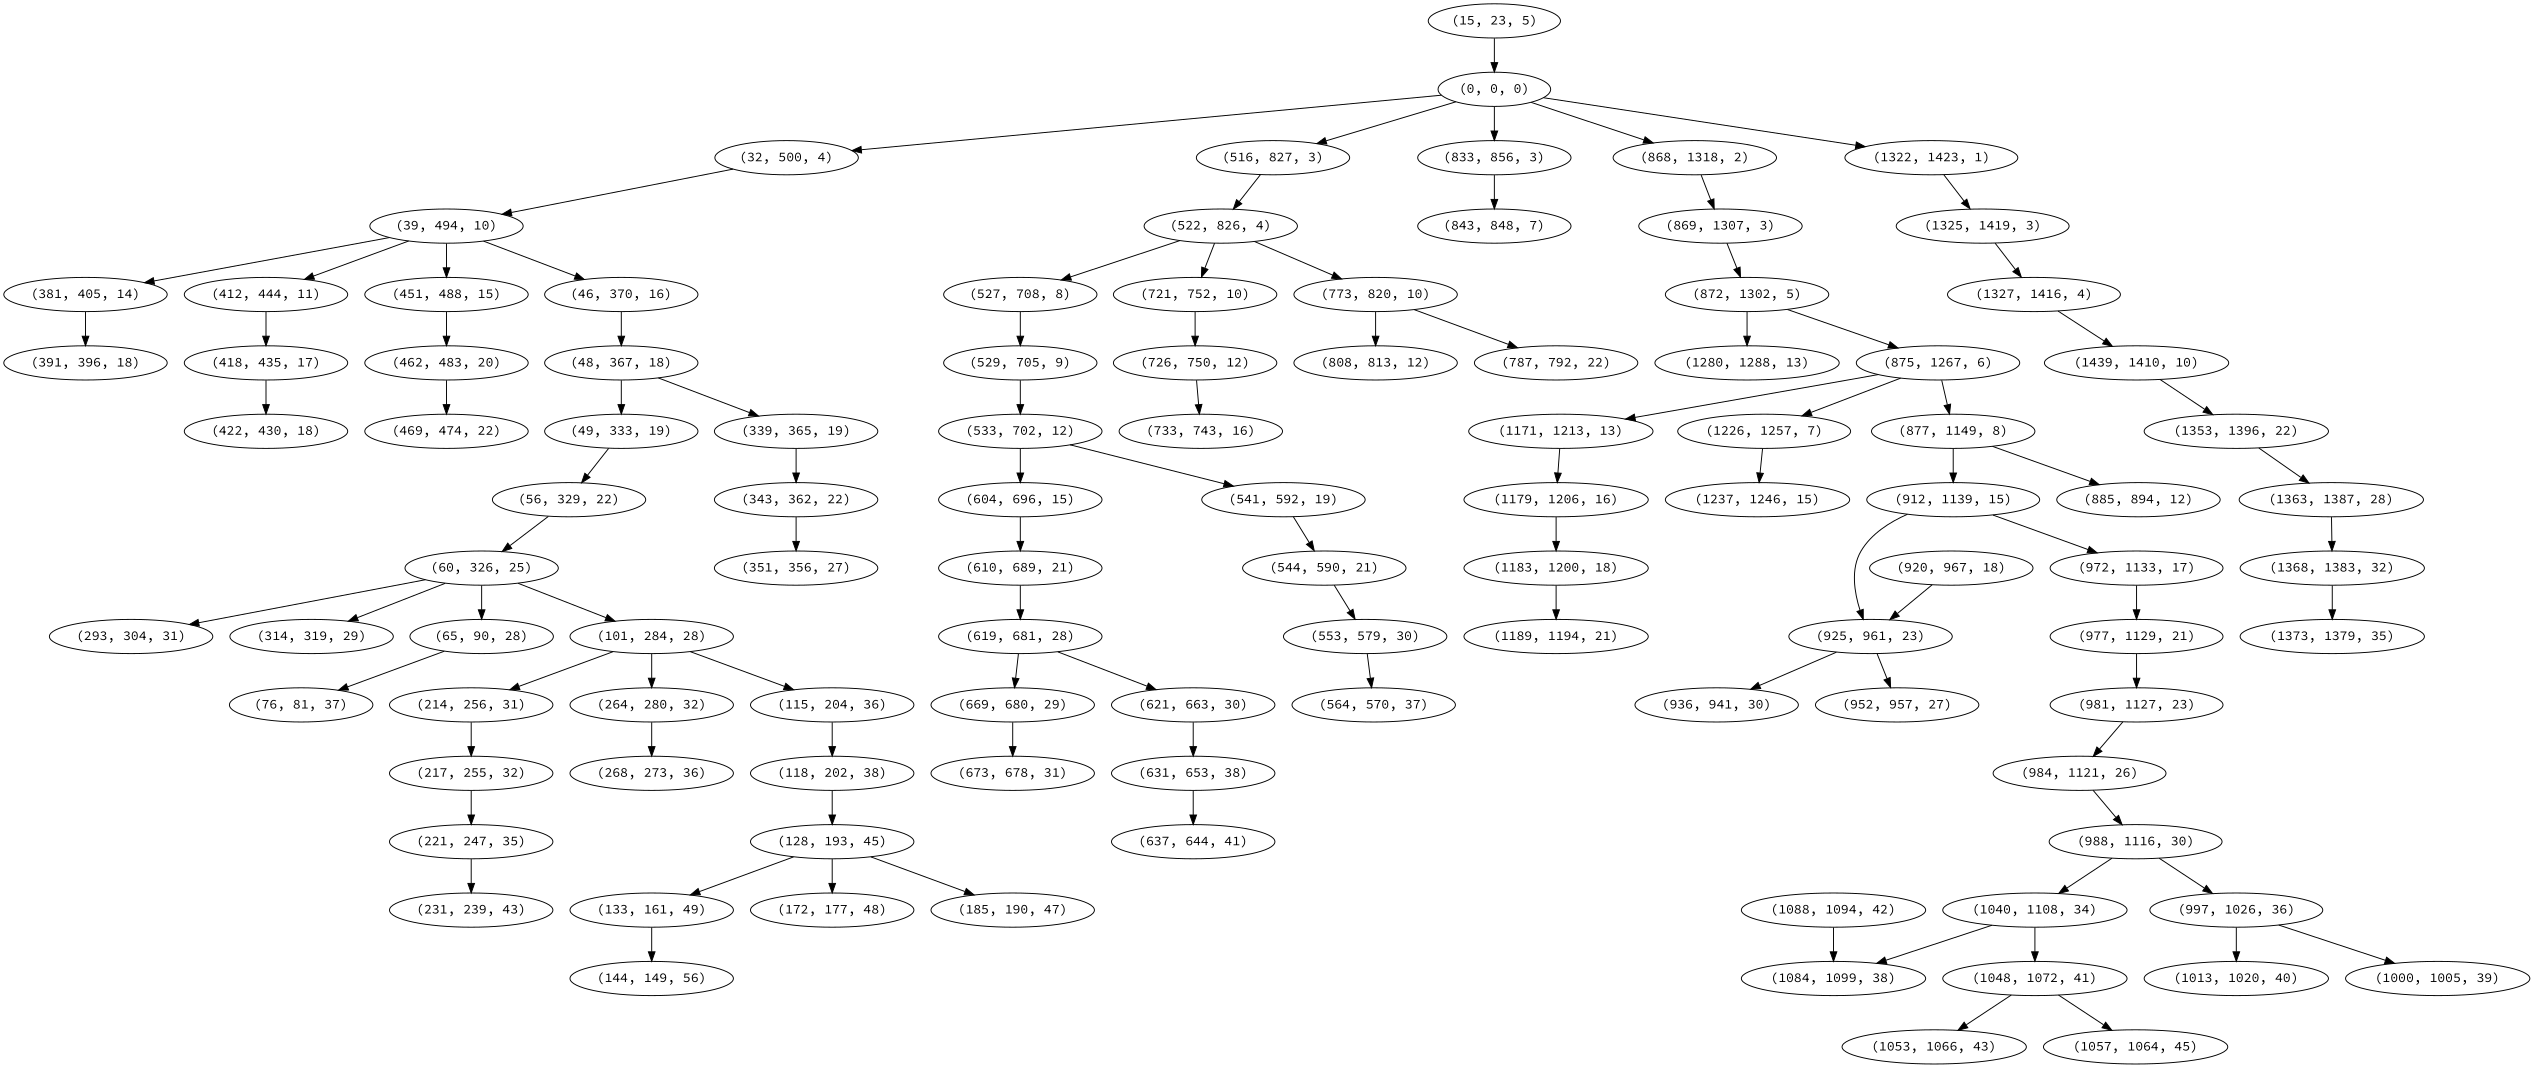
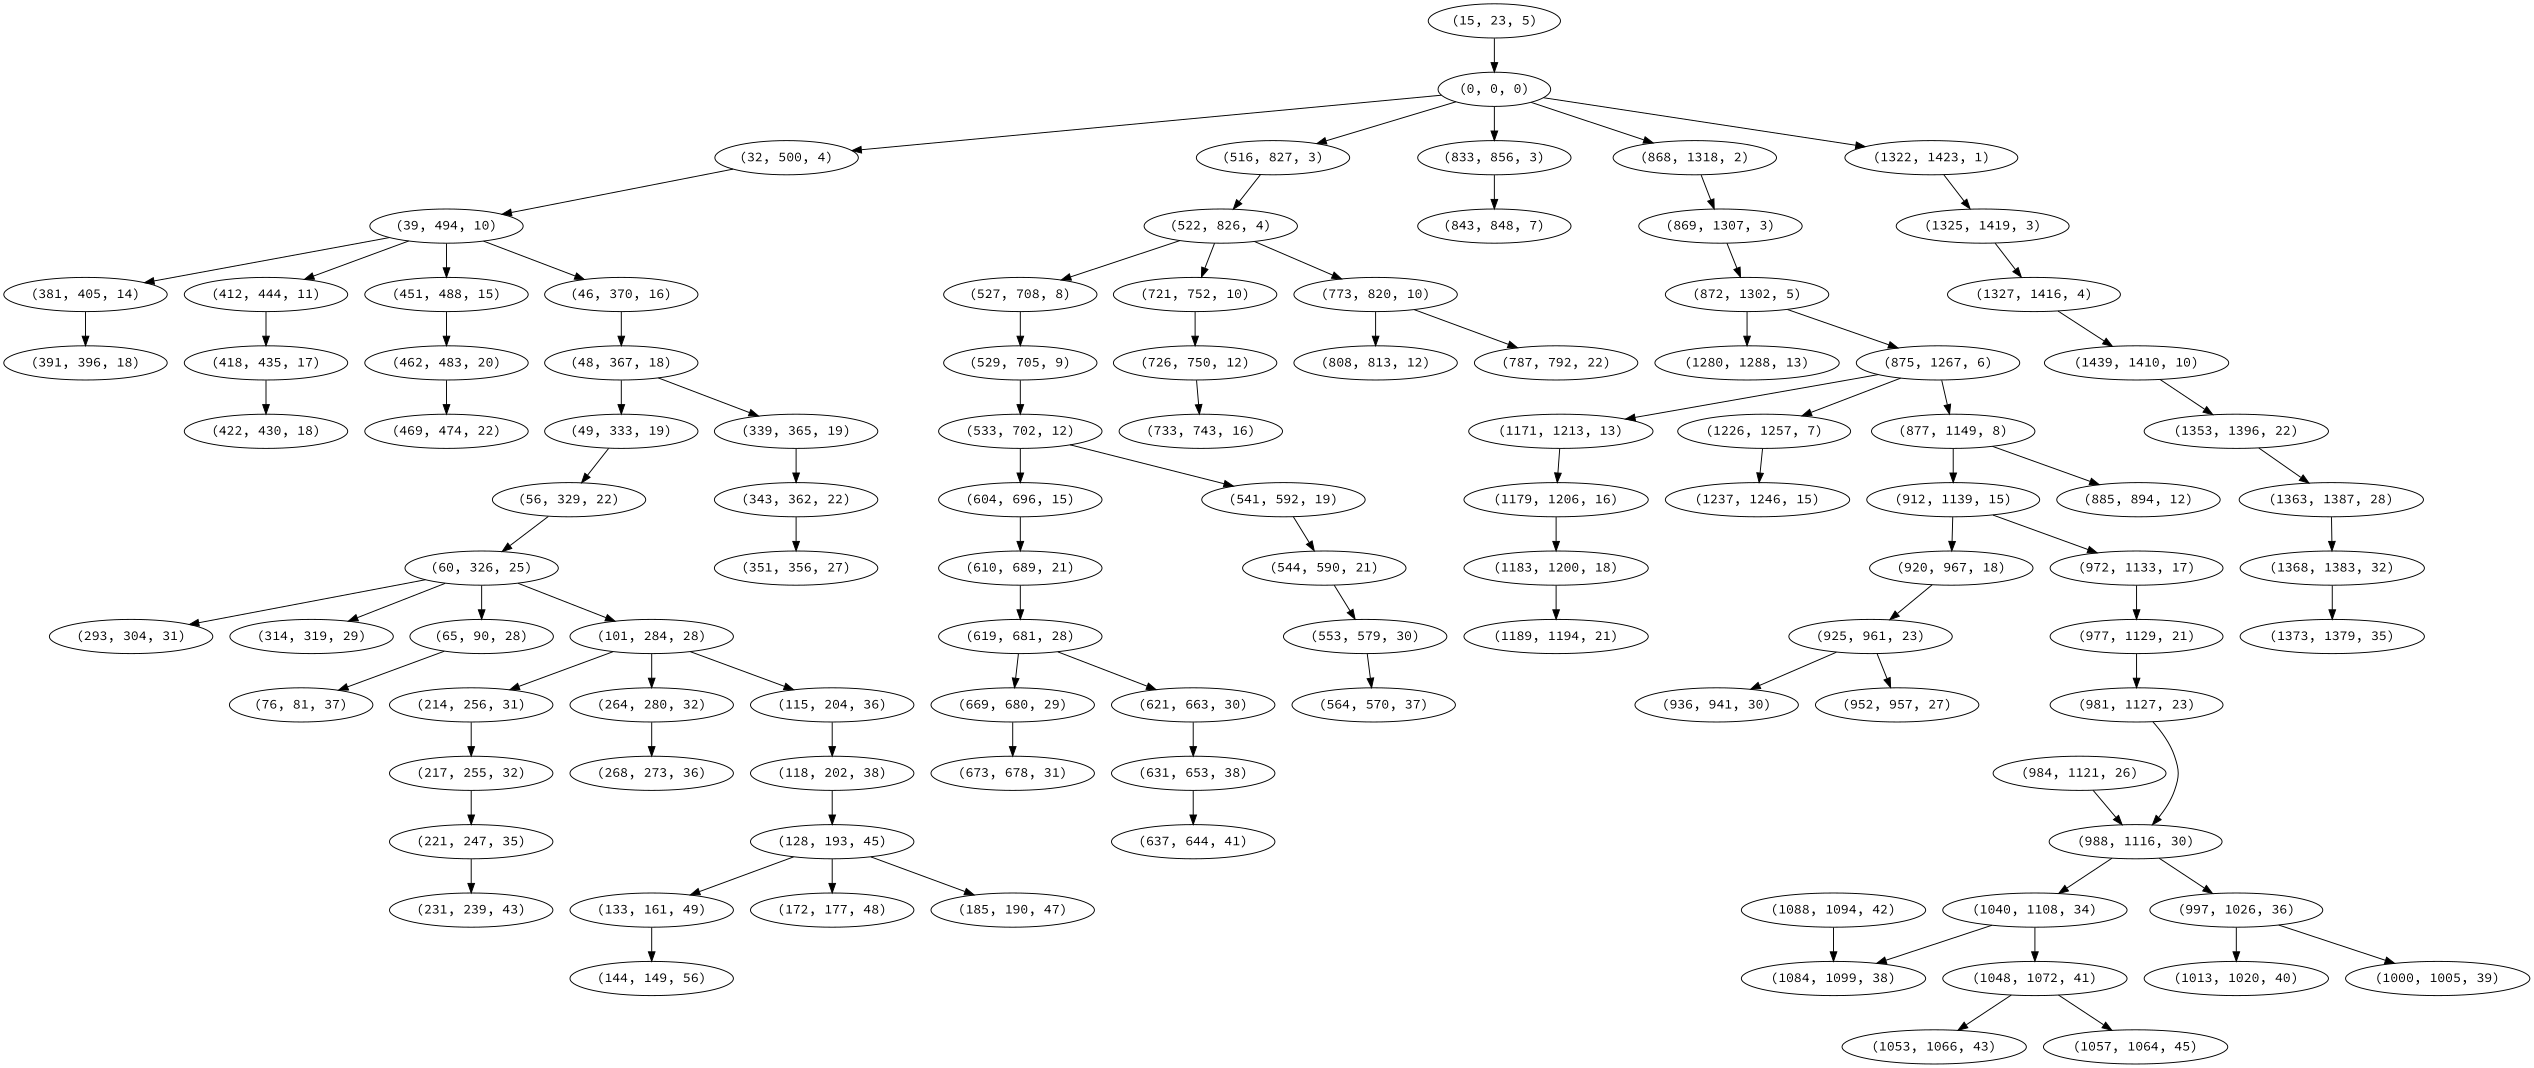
(1861, 551) -> (1952, 529)
(2111, 736) -> (2178, 769)
